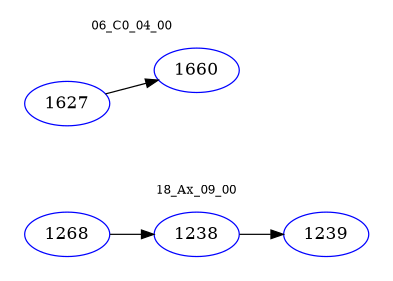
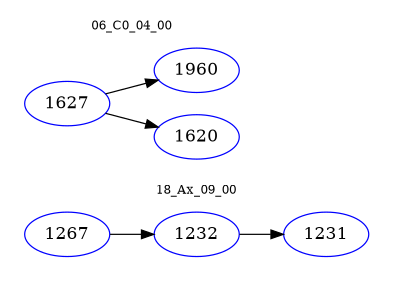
(197, 70) -> (197, 70)
none -> (197, 137)
(67, 234) -> (67, 234)
(197, 234) -> (197, 234)
(326, 234) -> (326, 234)
